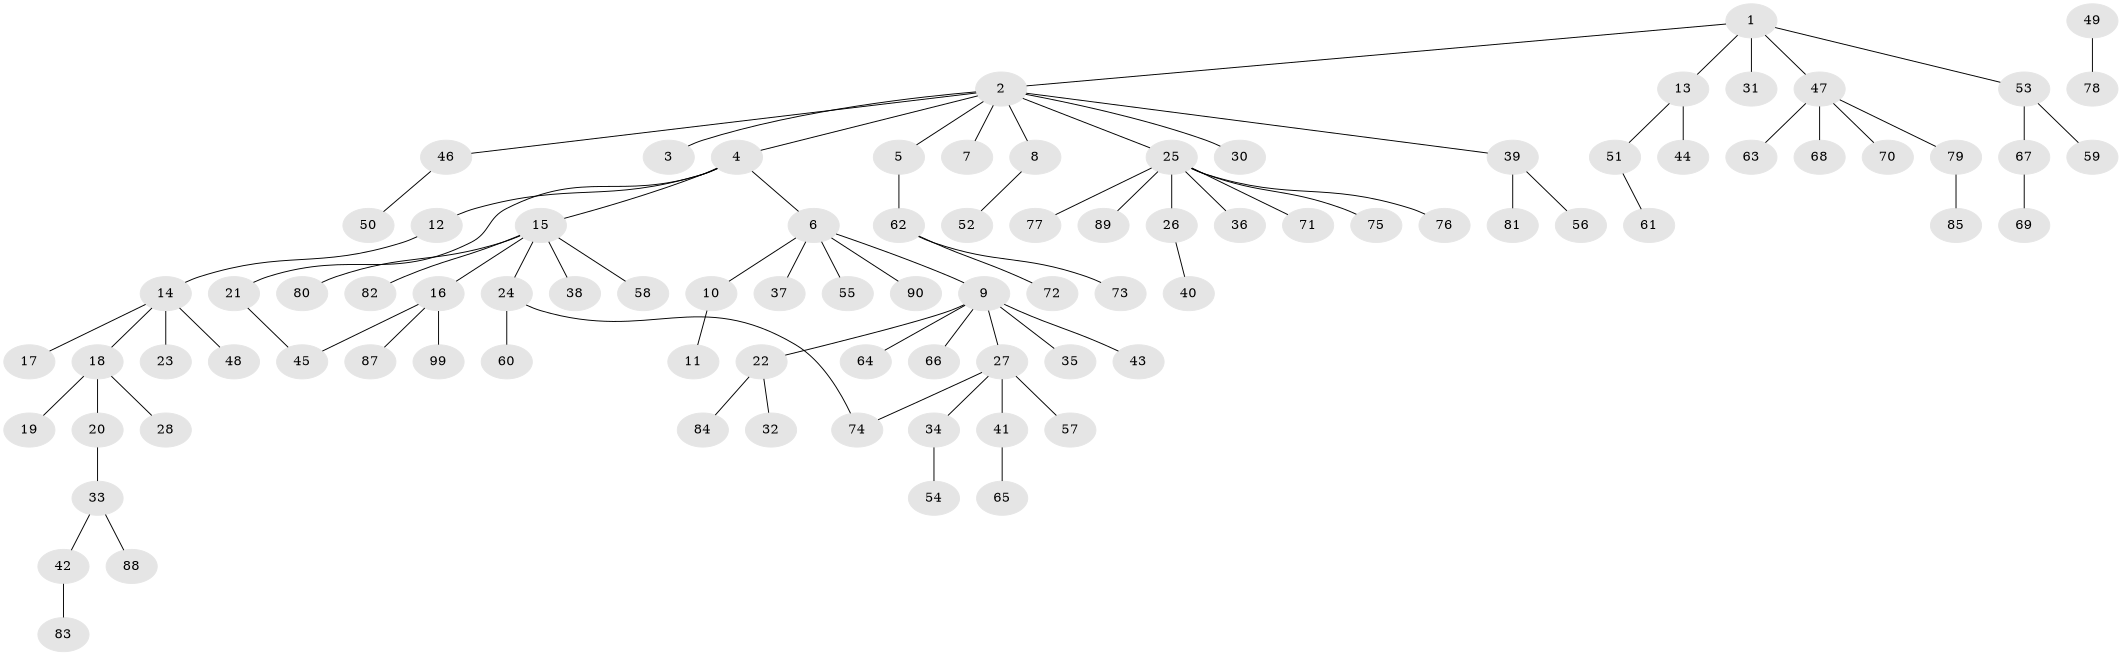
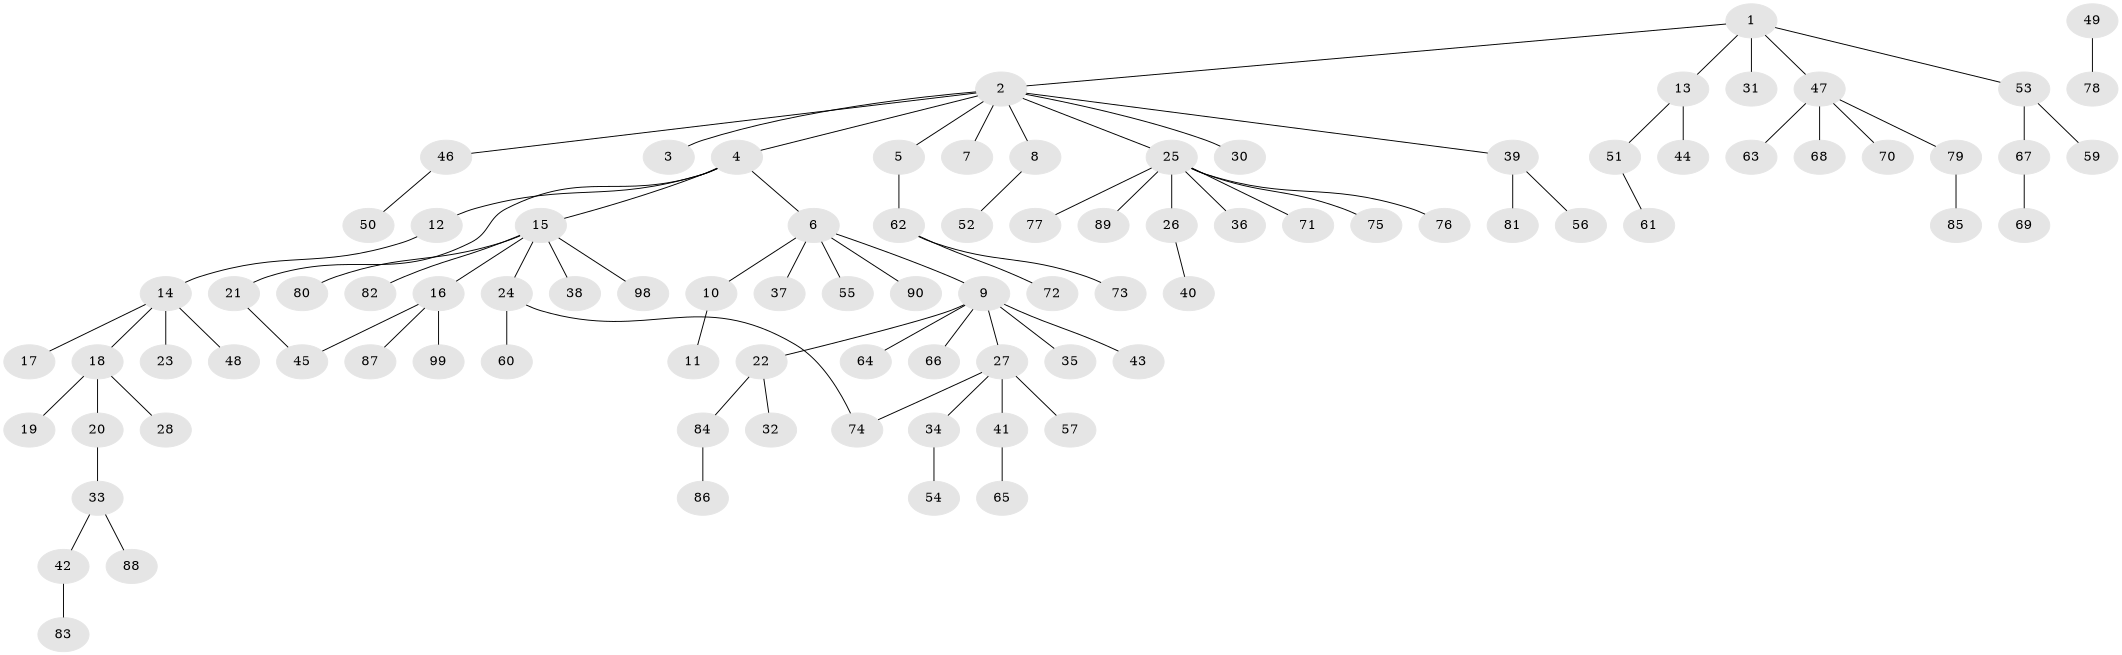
(643, 294) -> (643, 294)
none -> (703, 498)
